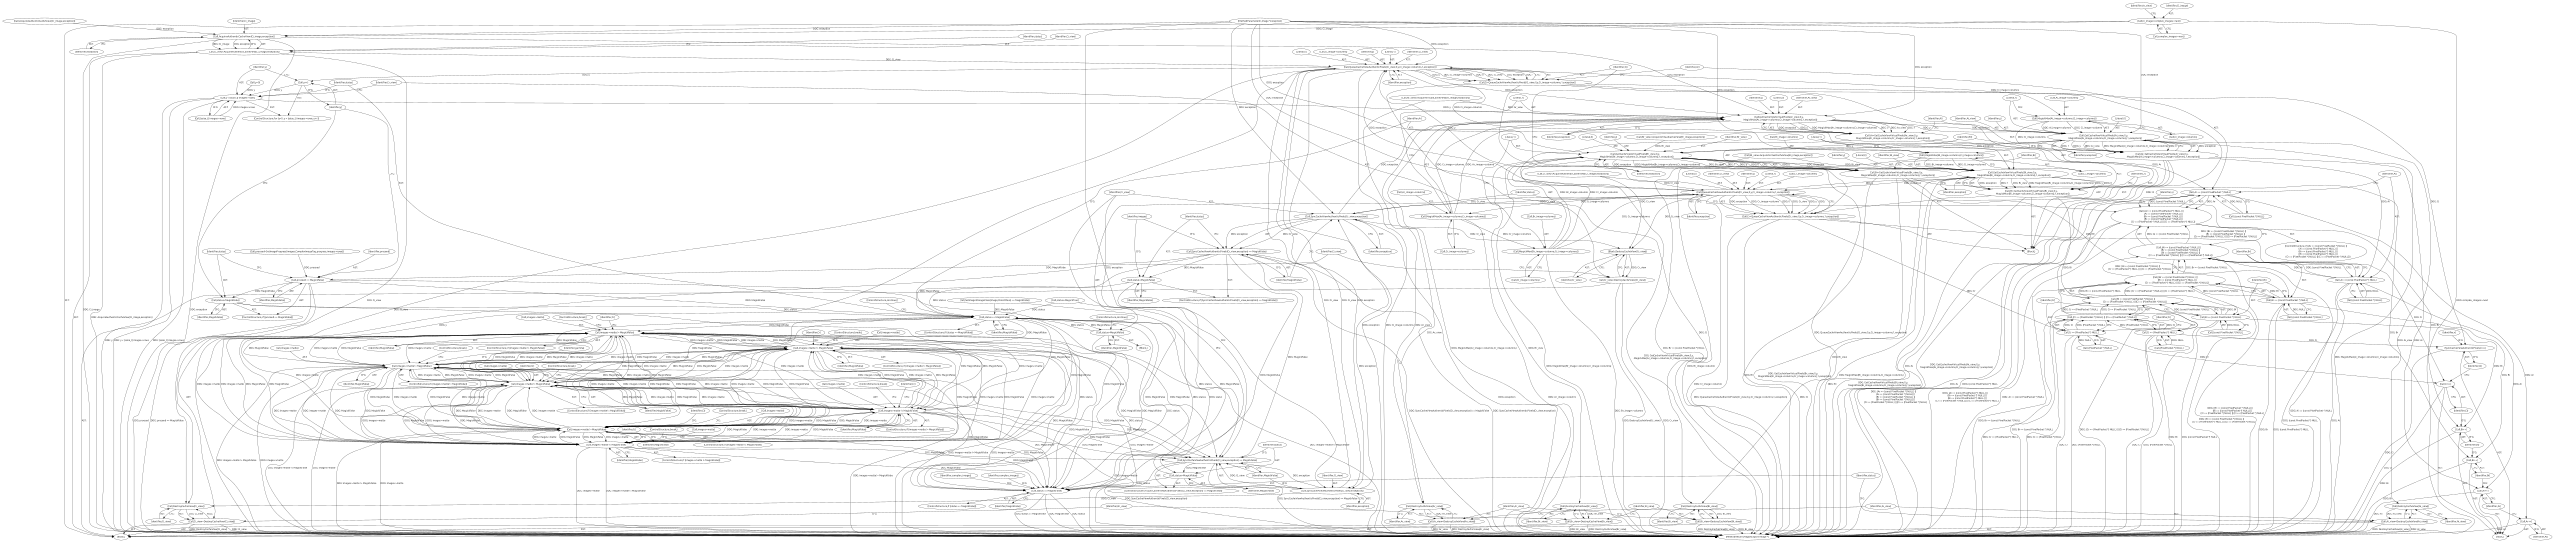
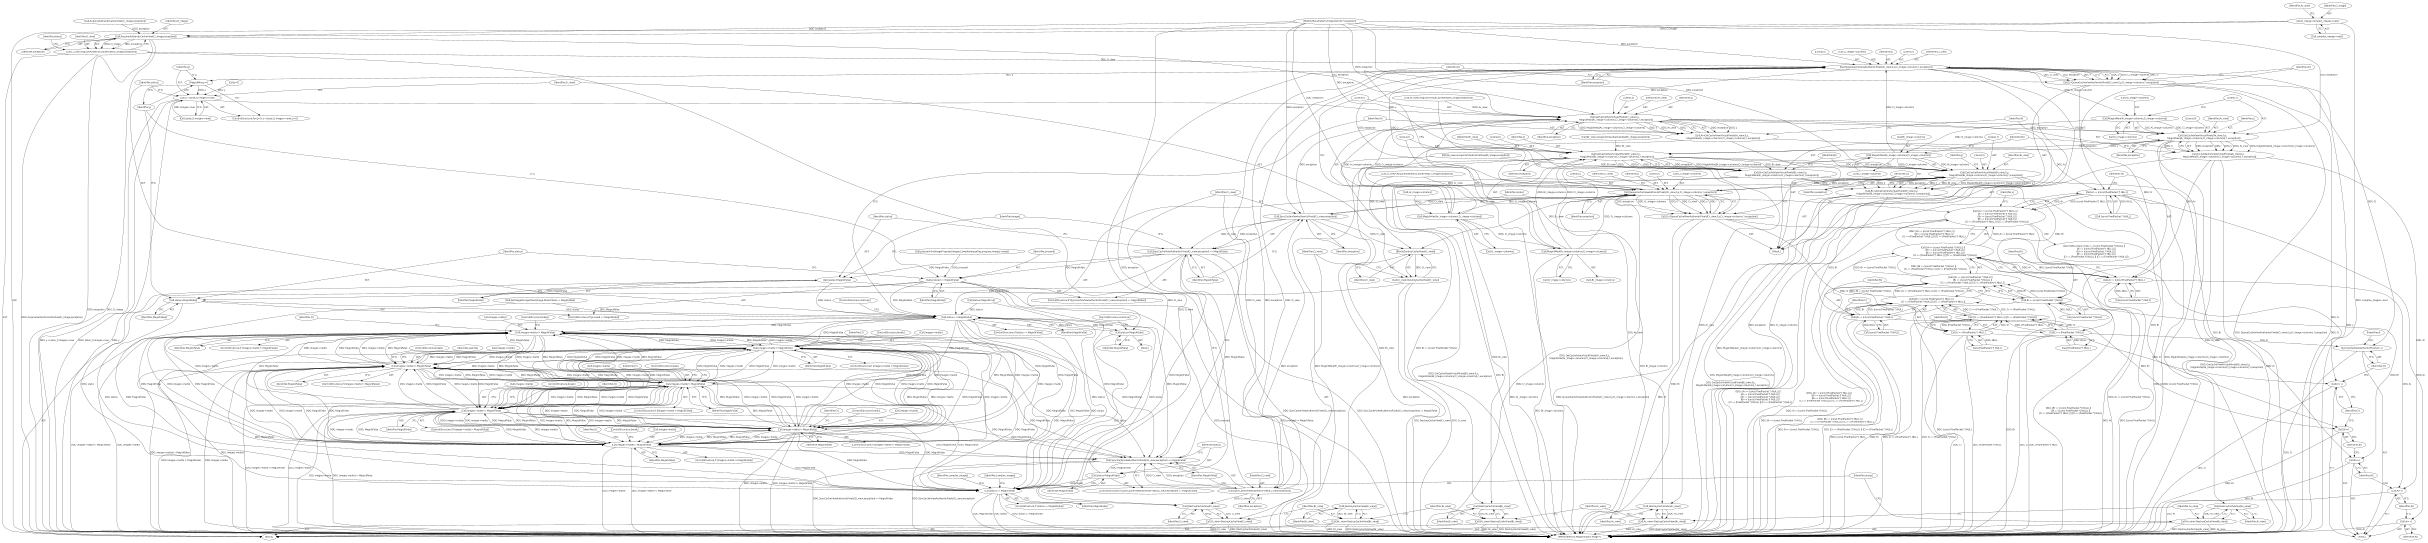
(1260, 21) -> (1330, 21)
(303, 83) -> (199, 83)
(1431, 202) -> (1419, 202)
(1544, 233) -> (1587, 265)
